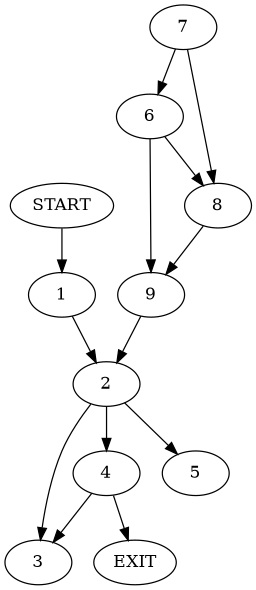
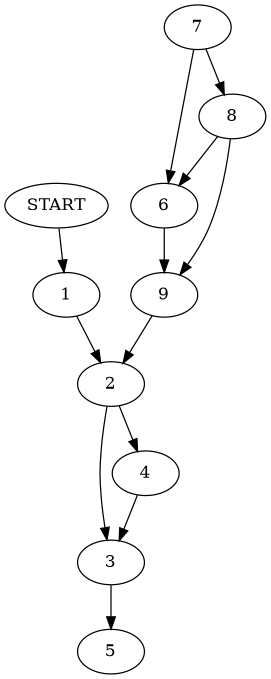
(180, 156) -> (202, 156)
(147, 424) -> (111, 601)
(135, 562) -> none
